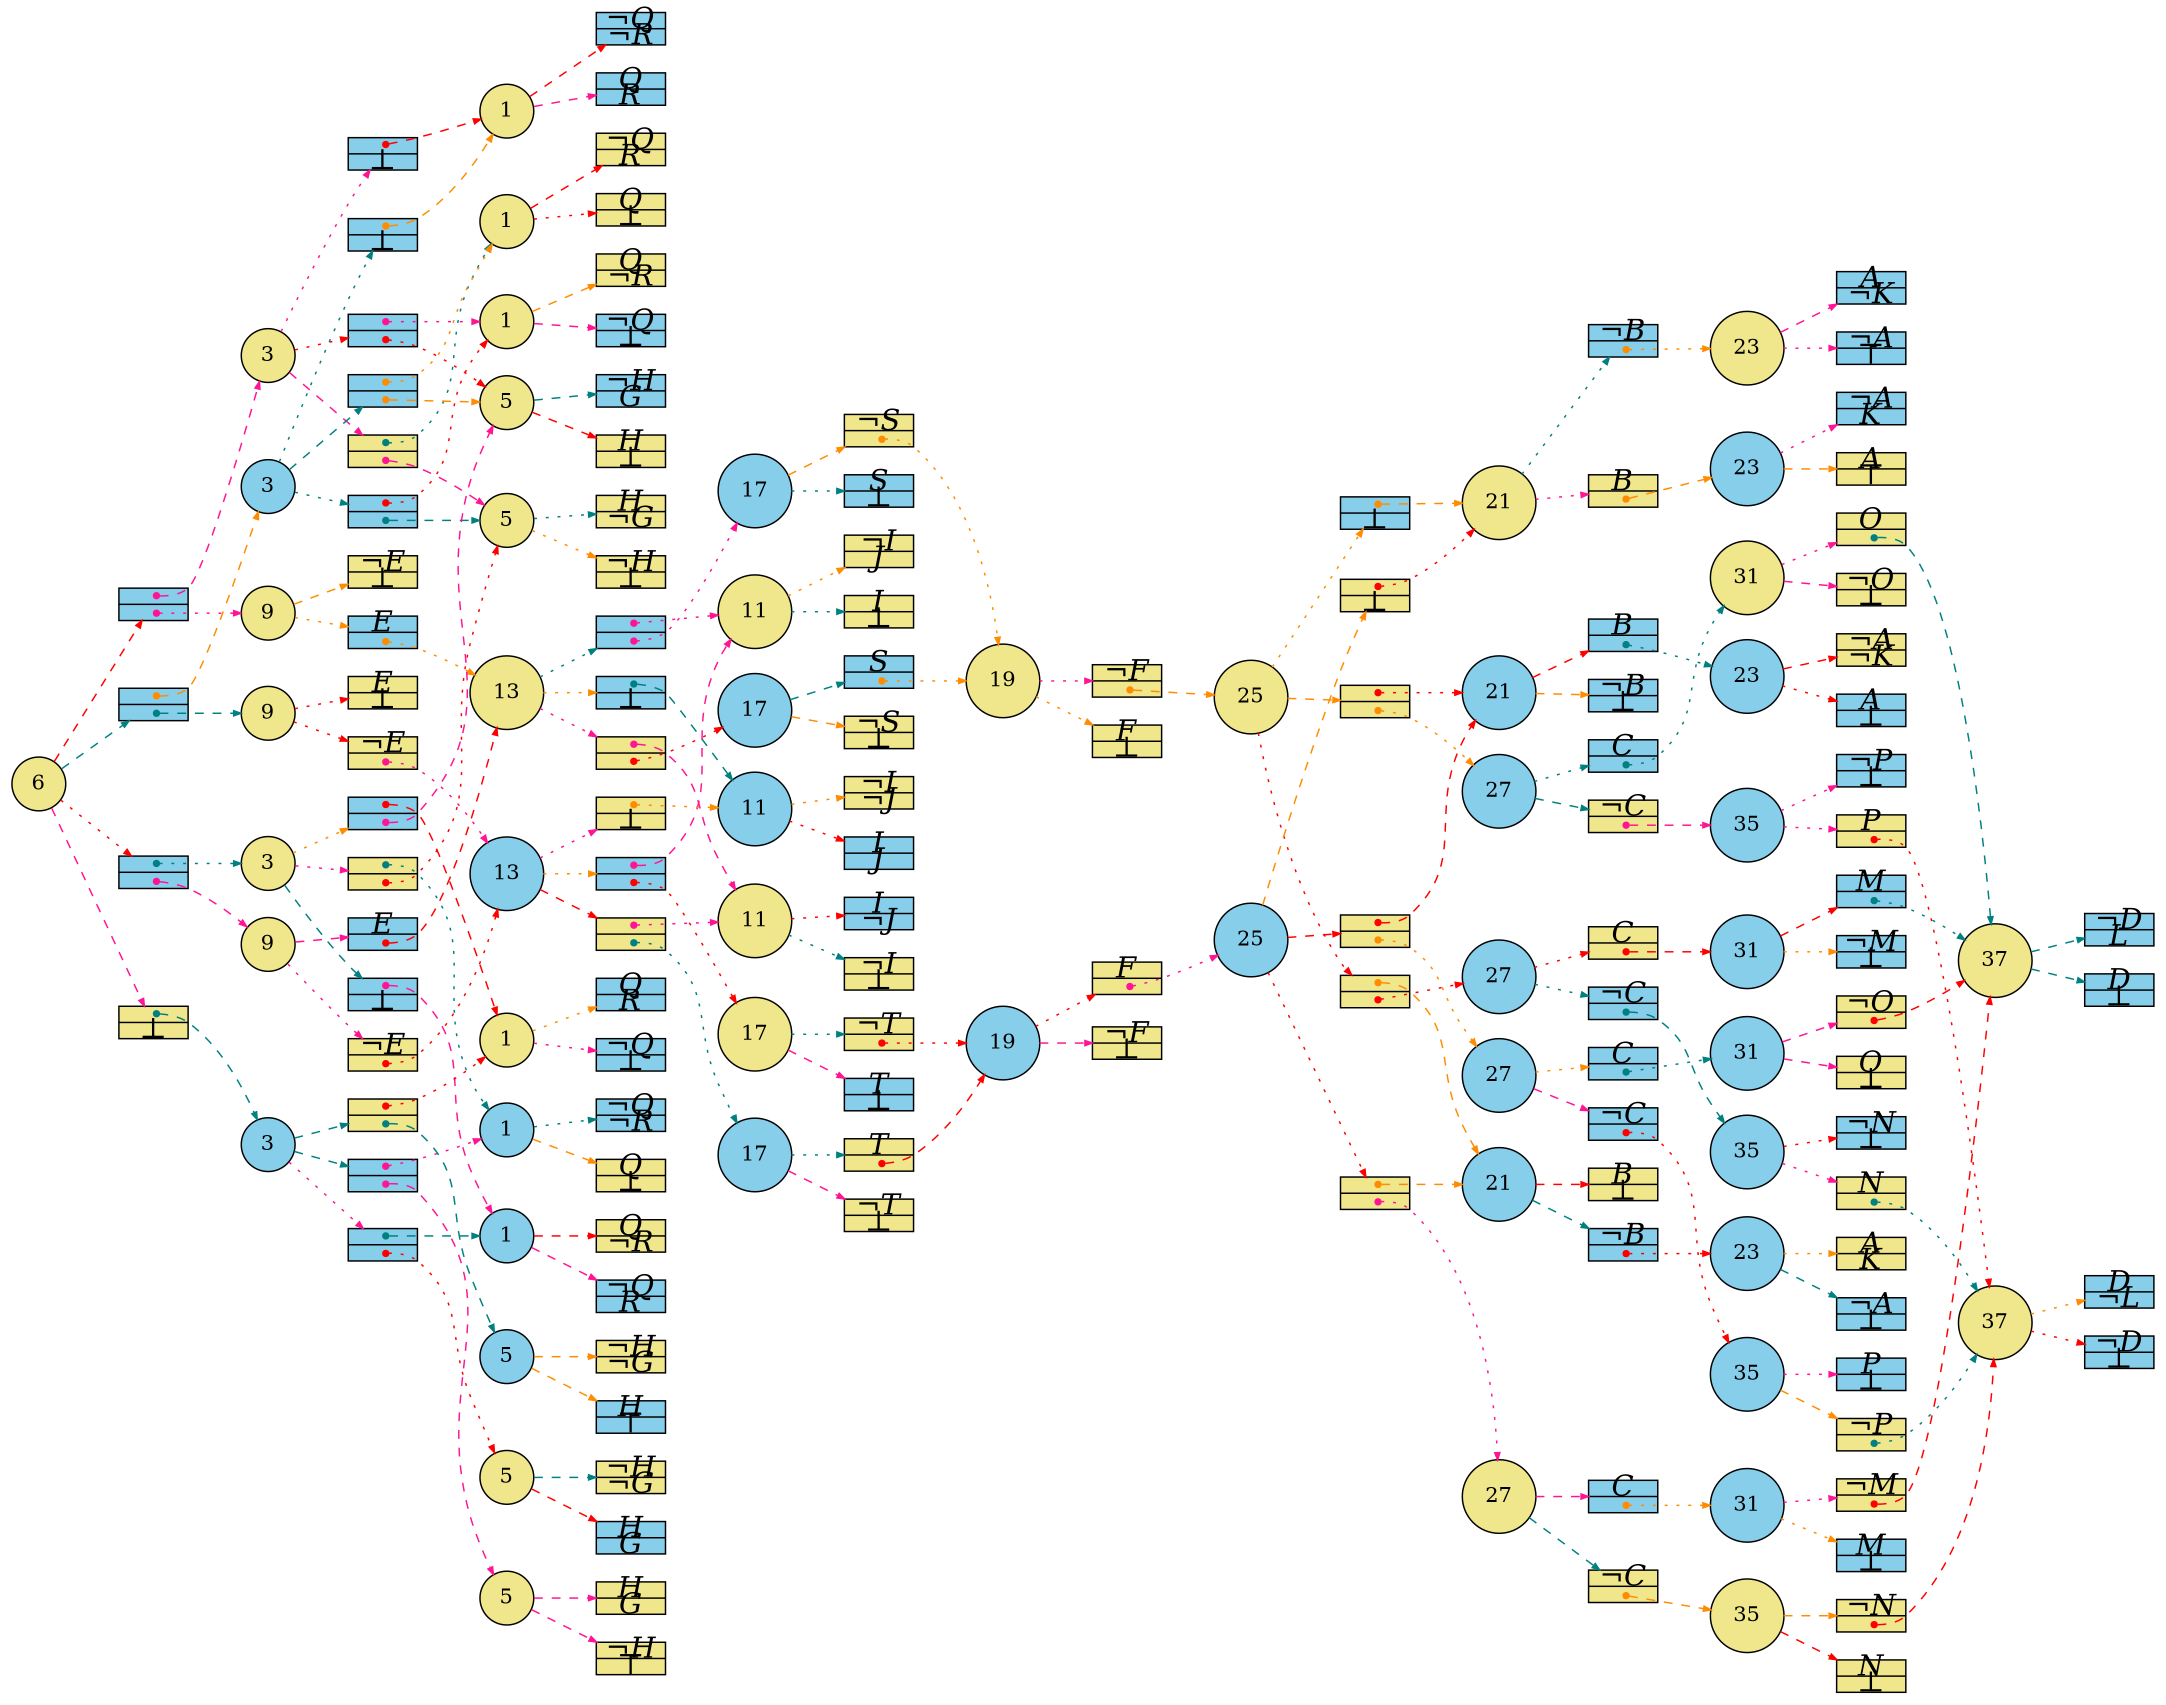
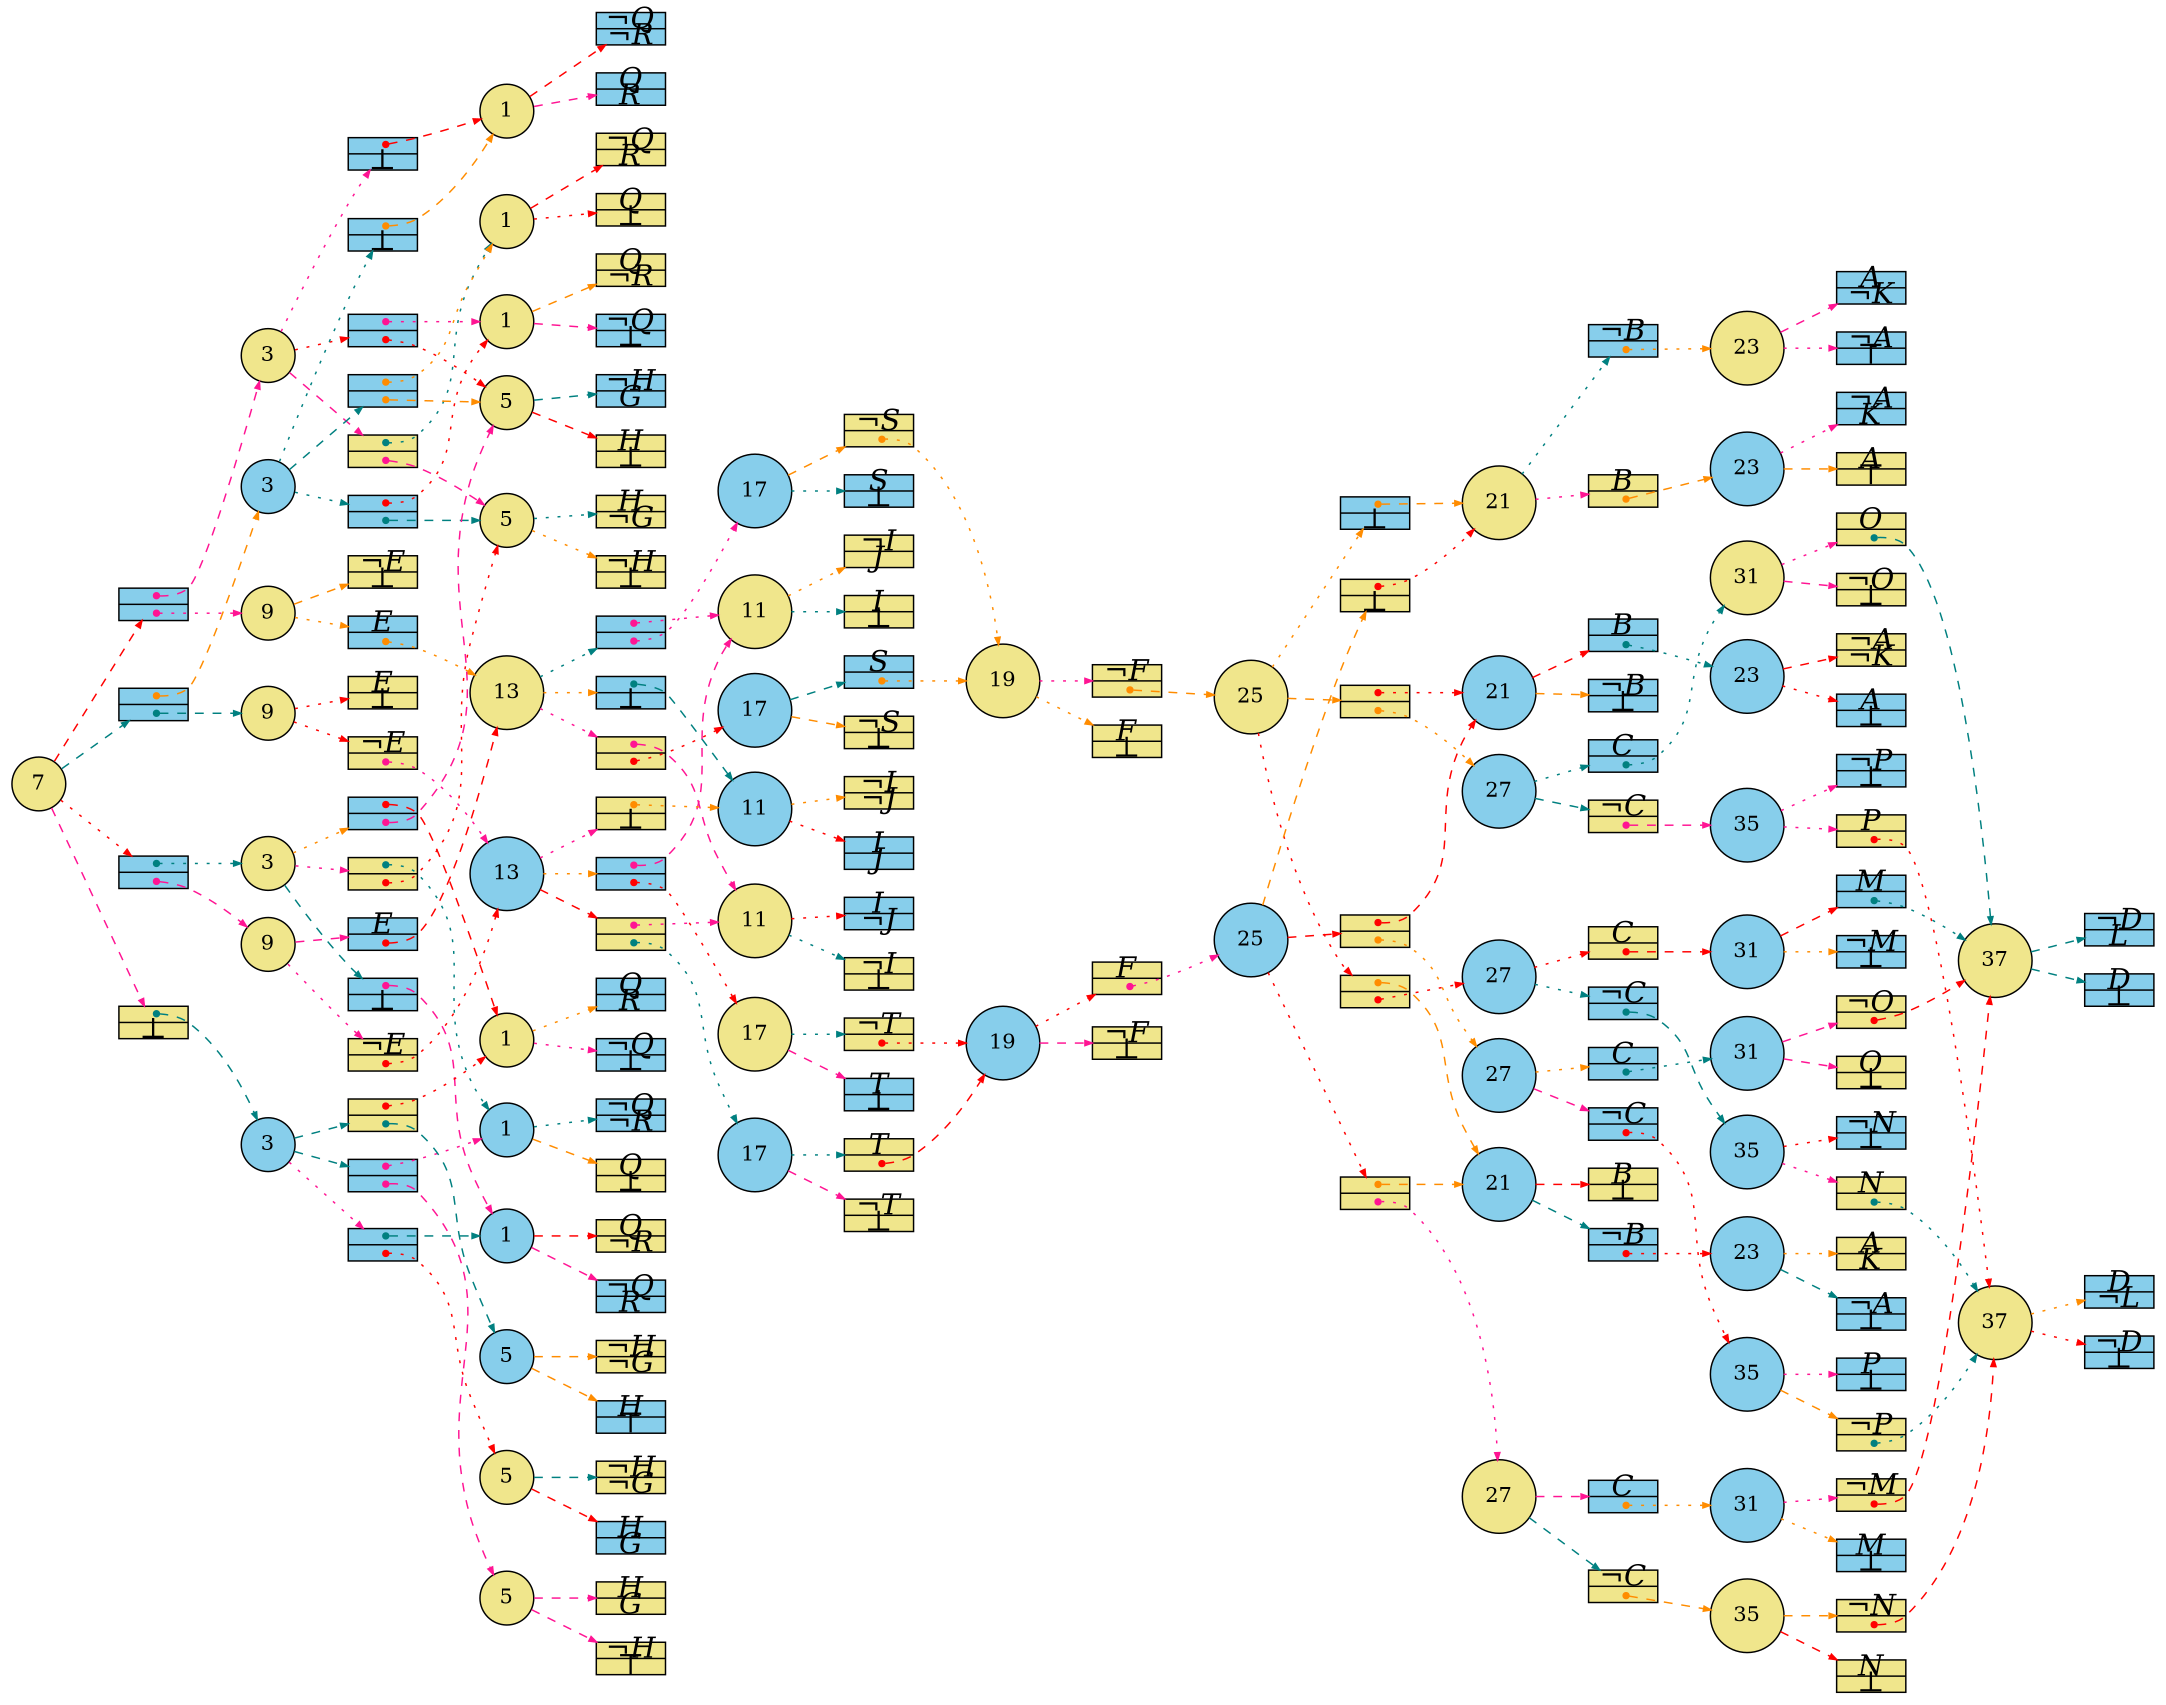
(39, 784) -> (39, 784)
